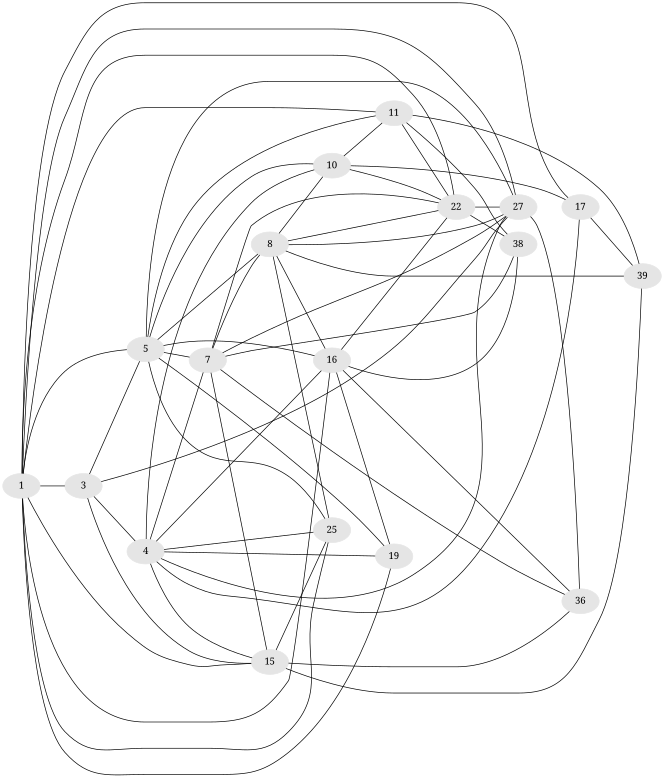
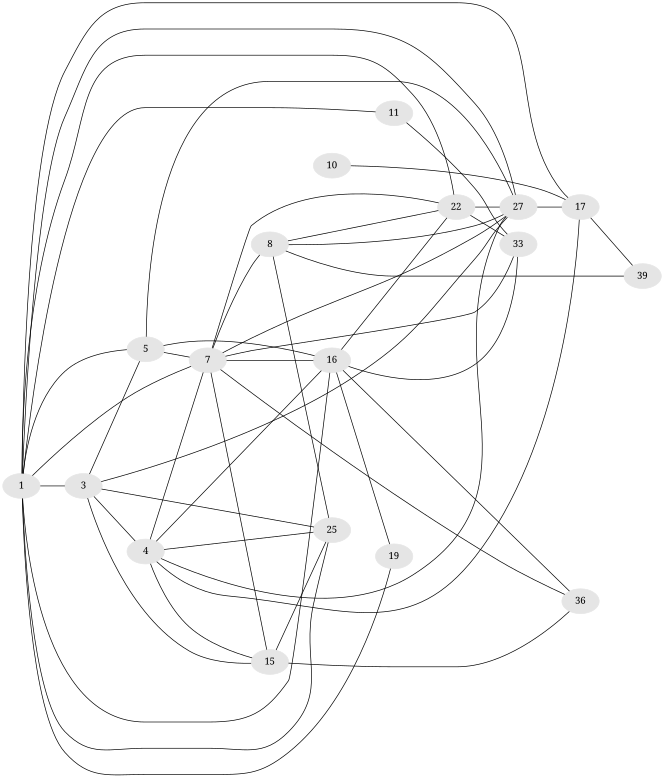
(363, 139) -> none
(551, 156) -> none
(425, 160) -> none
(217, 182) -> none
(396, 182) -> none
(300, 206) -> none
(206, 222) -> none
(518, 244) -> (518, 244)
(208, 297) -> none
(301, 302) -> (270, 360)
(180, 327) -> none
(568, 400) -> (550, 207)
(276, 447) -> none
(220, 459) -> (208, 508)
(270, 554) -> none
(114, 621) -> (106, 412)
(595, 628) -> none
